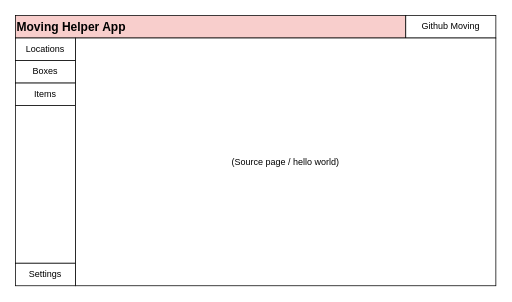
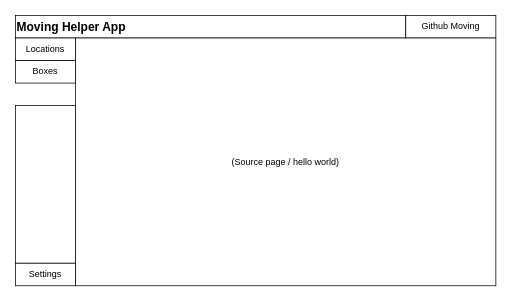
(210, 27) -> (210, 27)
(45, 94) -> none
